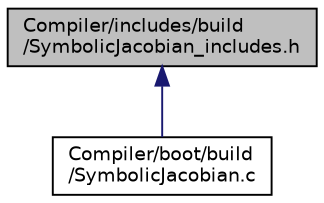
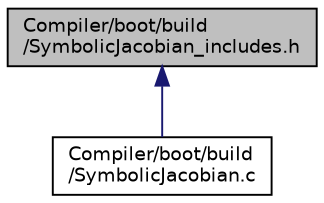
(162, 37) -> (162, 37)
